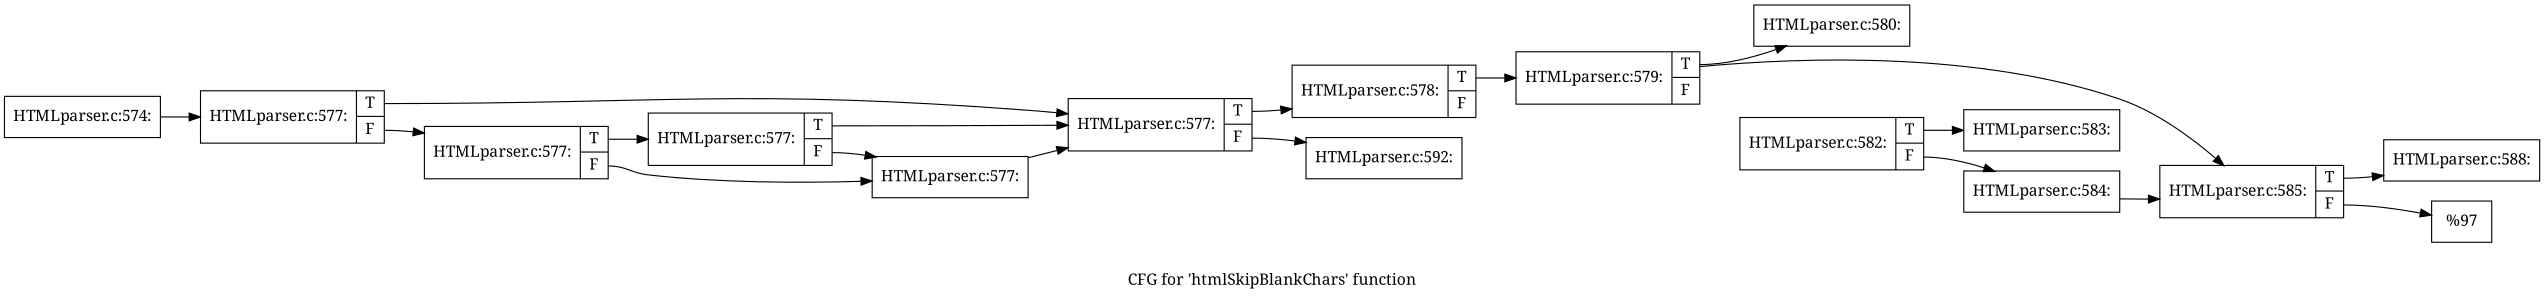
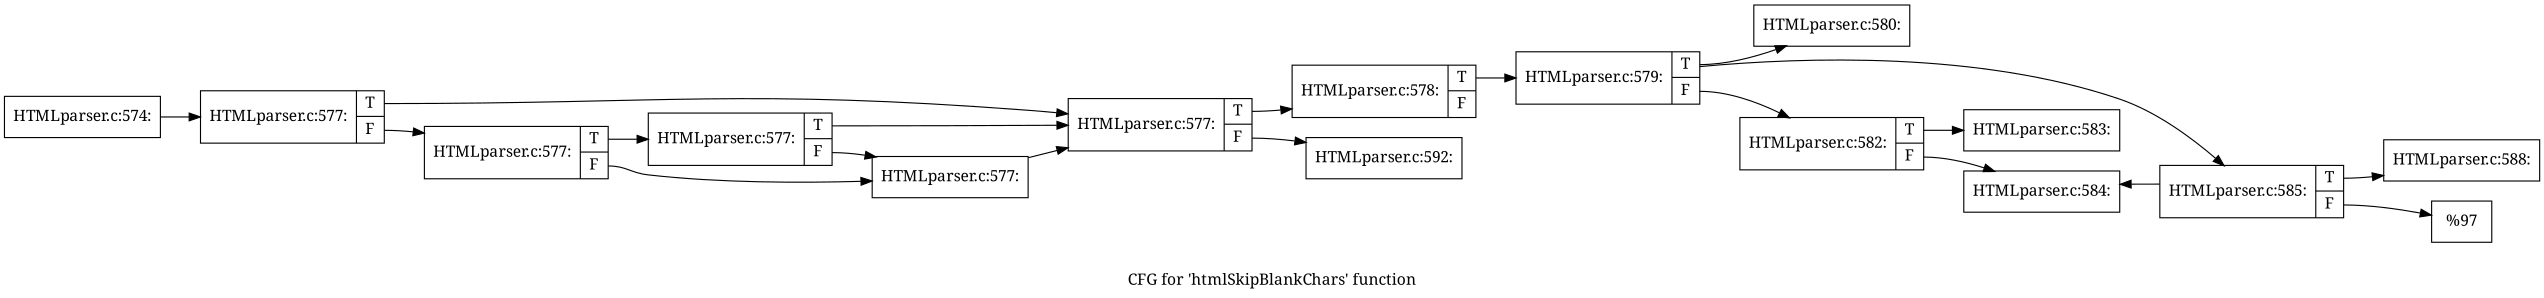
none -> (1741, 98)
(2134, 199) -> (2145, 184)
